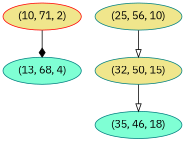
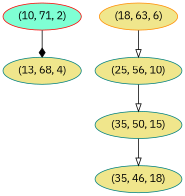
(42, 17) -> (42, 17)
none -> (139, 17)
(42, 71) -> (42, 71)
(139, 71) -> (139, 125)
(139, 125) -> (139, 179)
